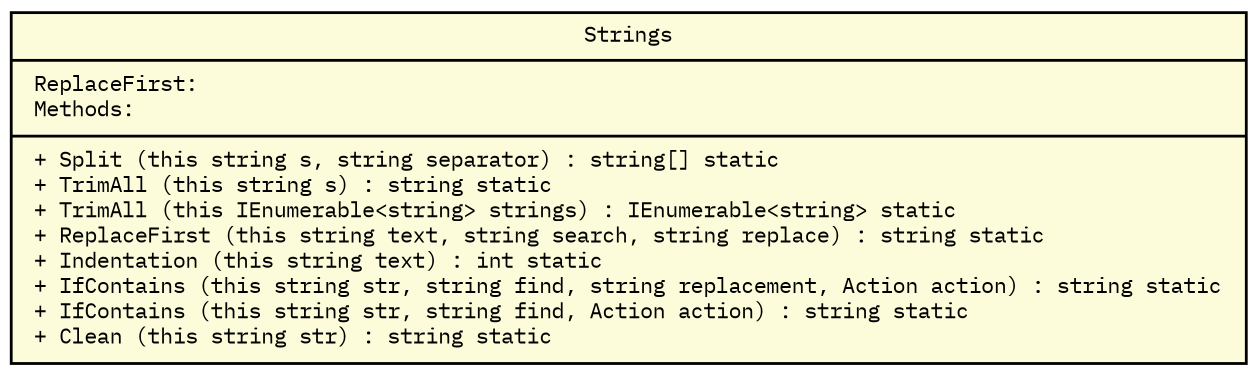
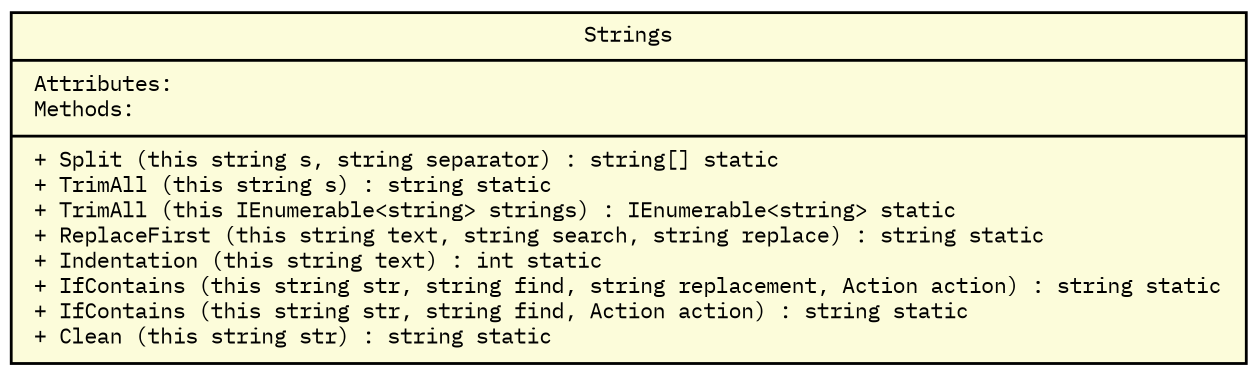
(116, 84) -> (104, 84)
